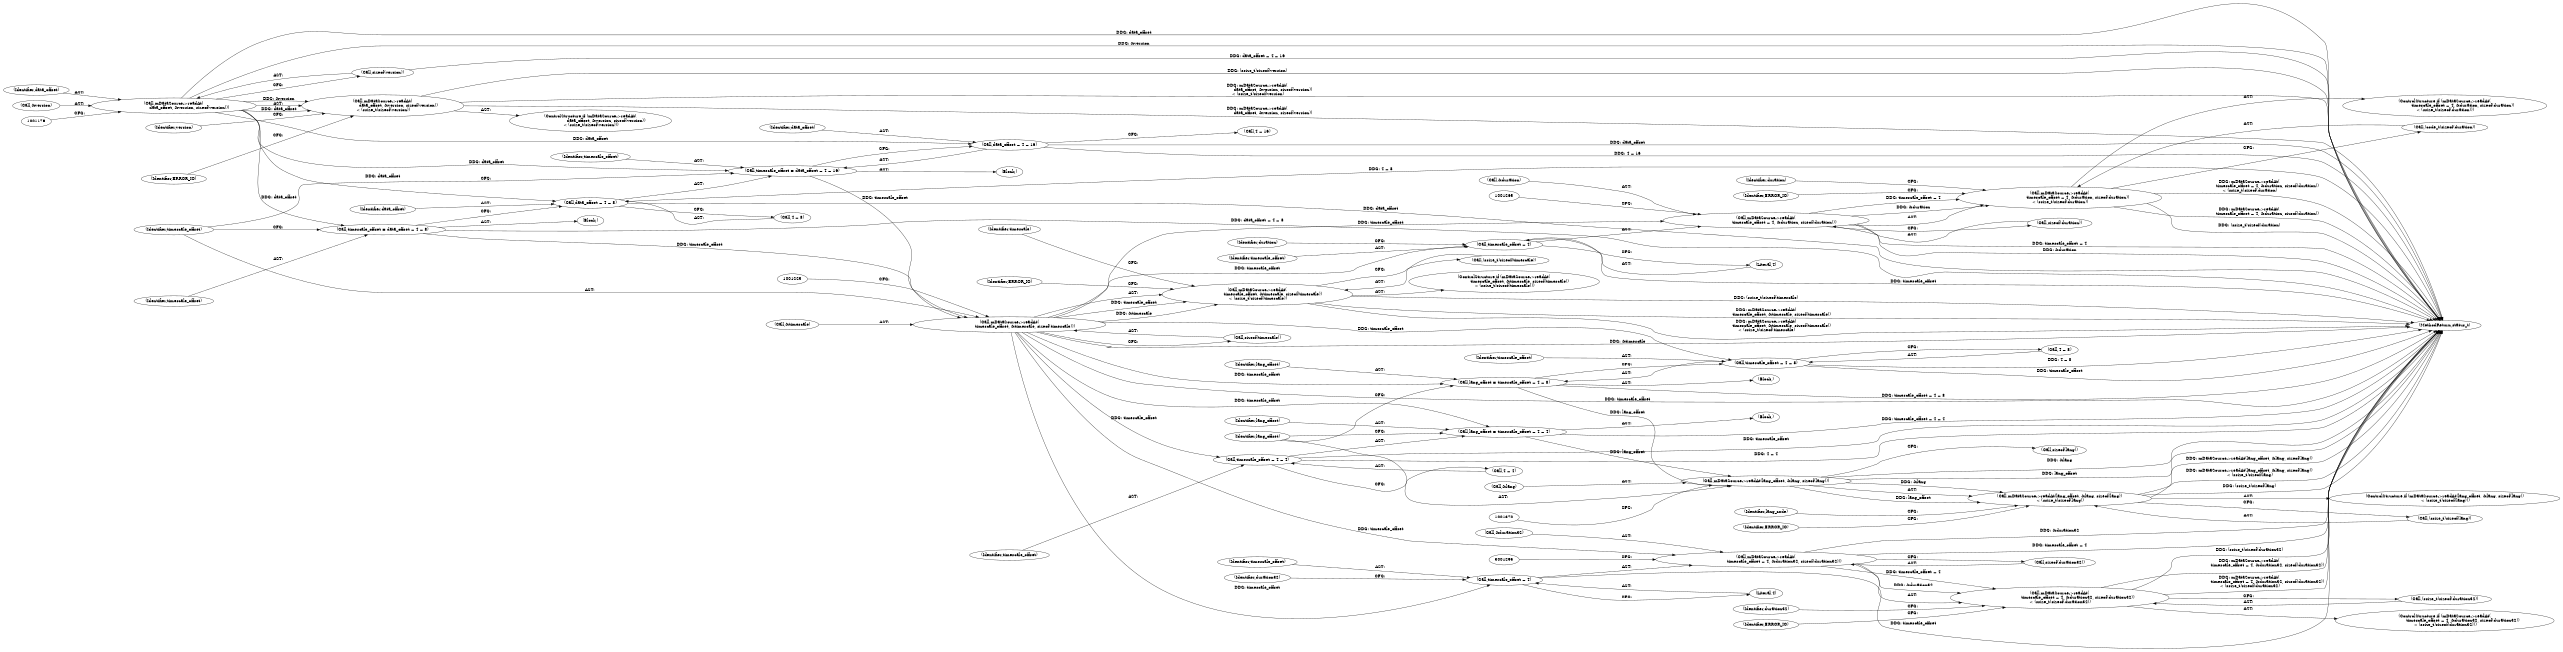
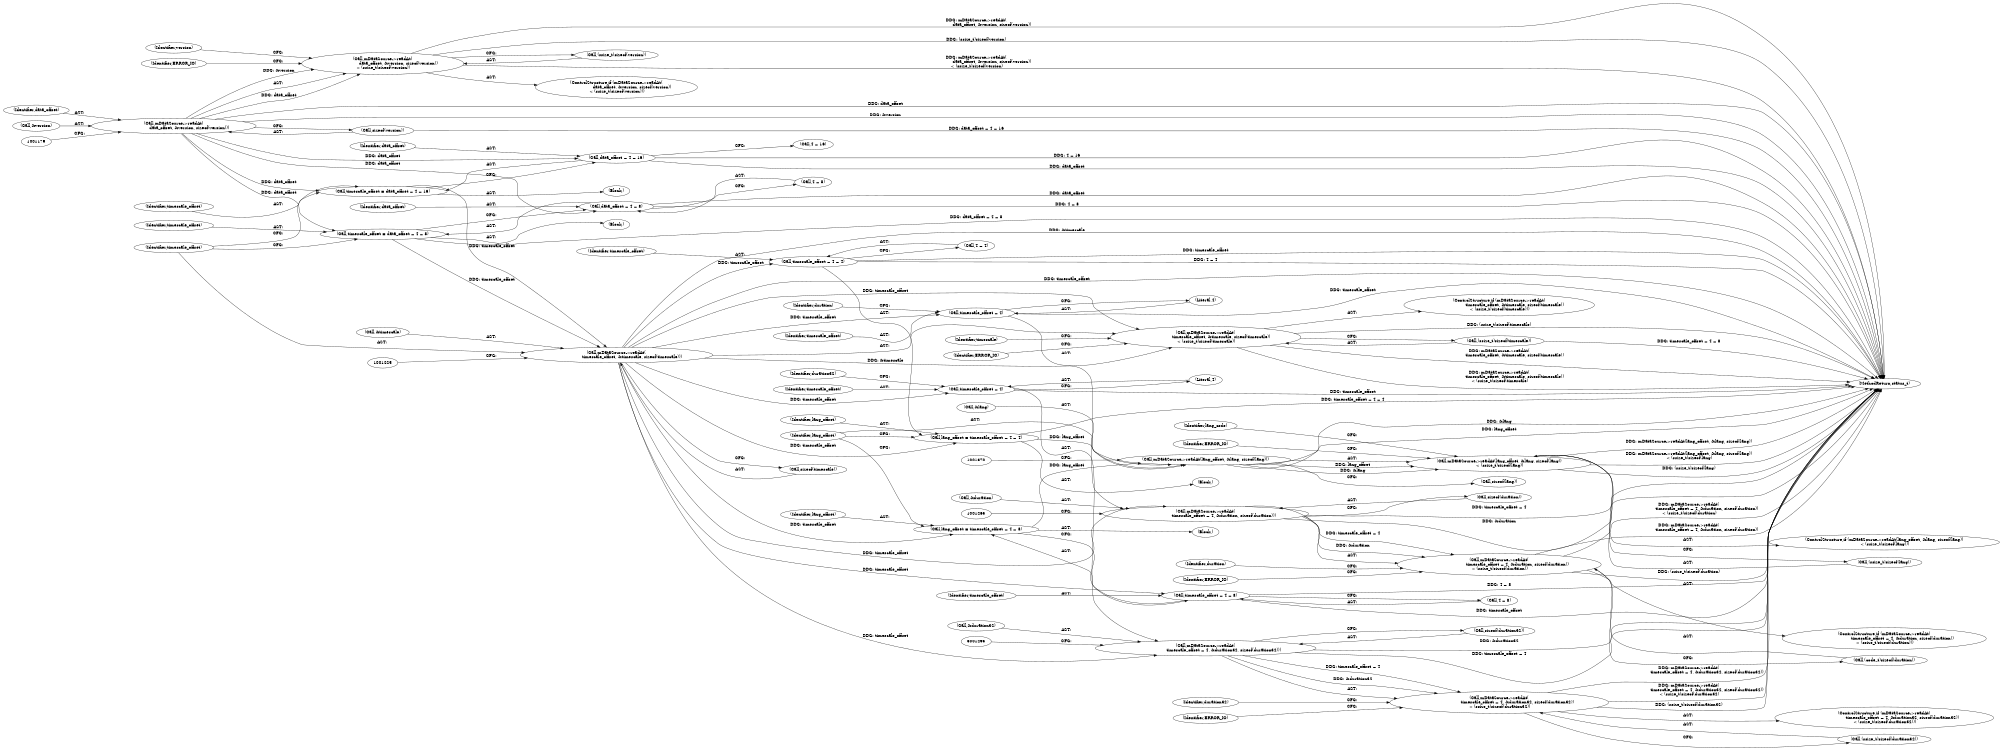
none -> (616, 55)
(694, 190) -> (518, 219)
(2001, 399) -> (1706, 349)
